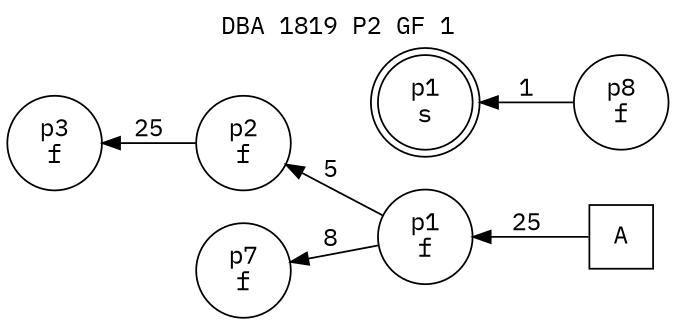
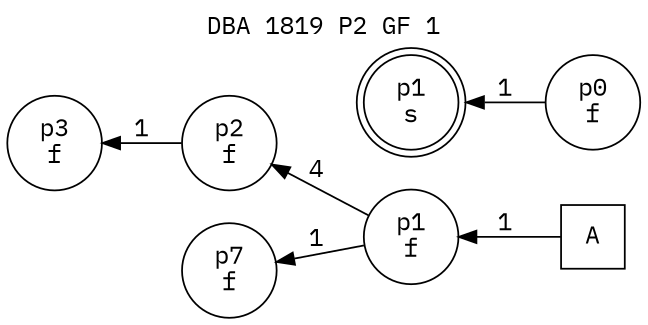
(621, 102) -> (593, 102)
(149, 130) -> (142, 130)
(331, 171) -> (317, 171)
(527, 224) -> (506, 224)
(331, 240) -> (317, 240)
